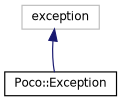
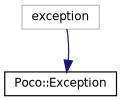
(53, 57) -> (69, 45)
